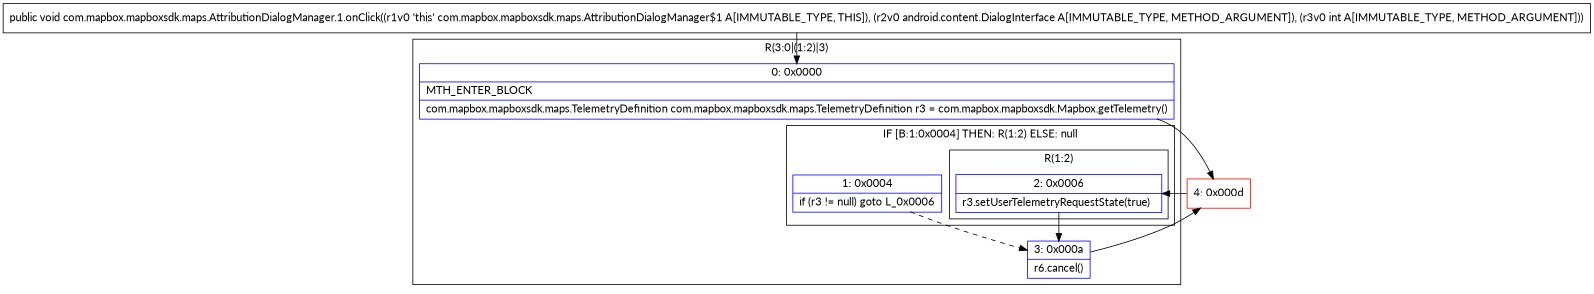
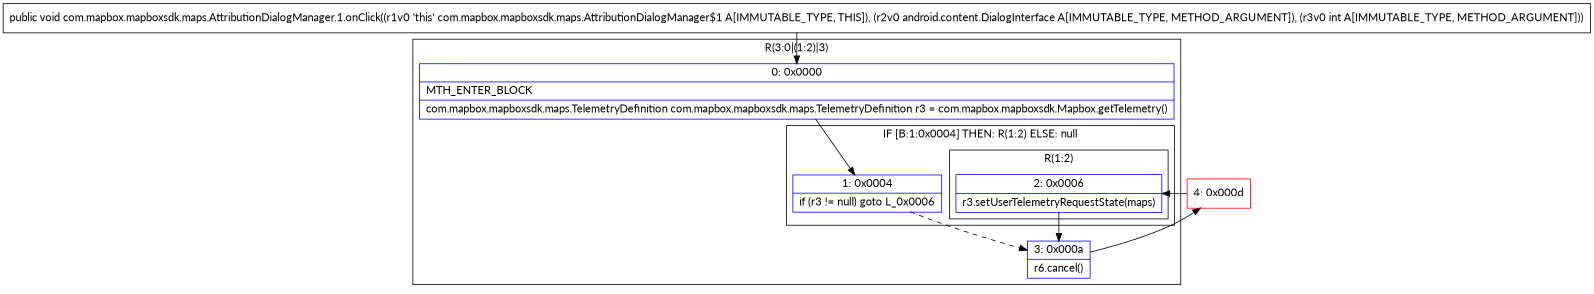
(1189, 140) -> (833, 144)
(1056, 203) -> (1059, 203)
